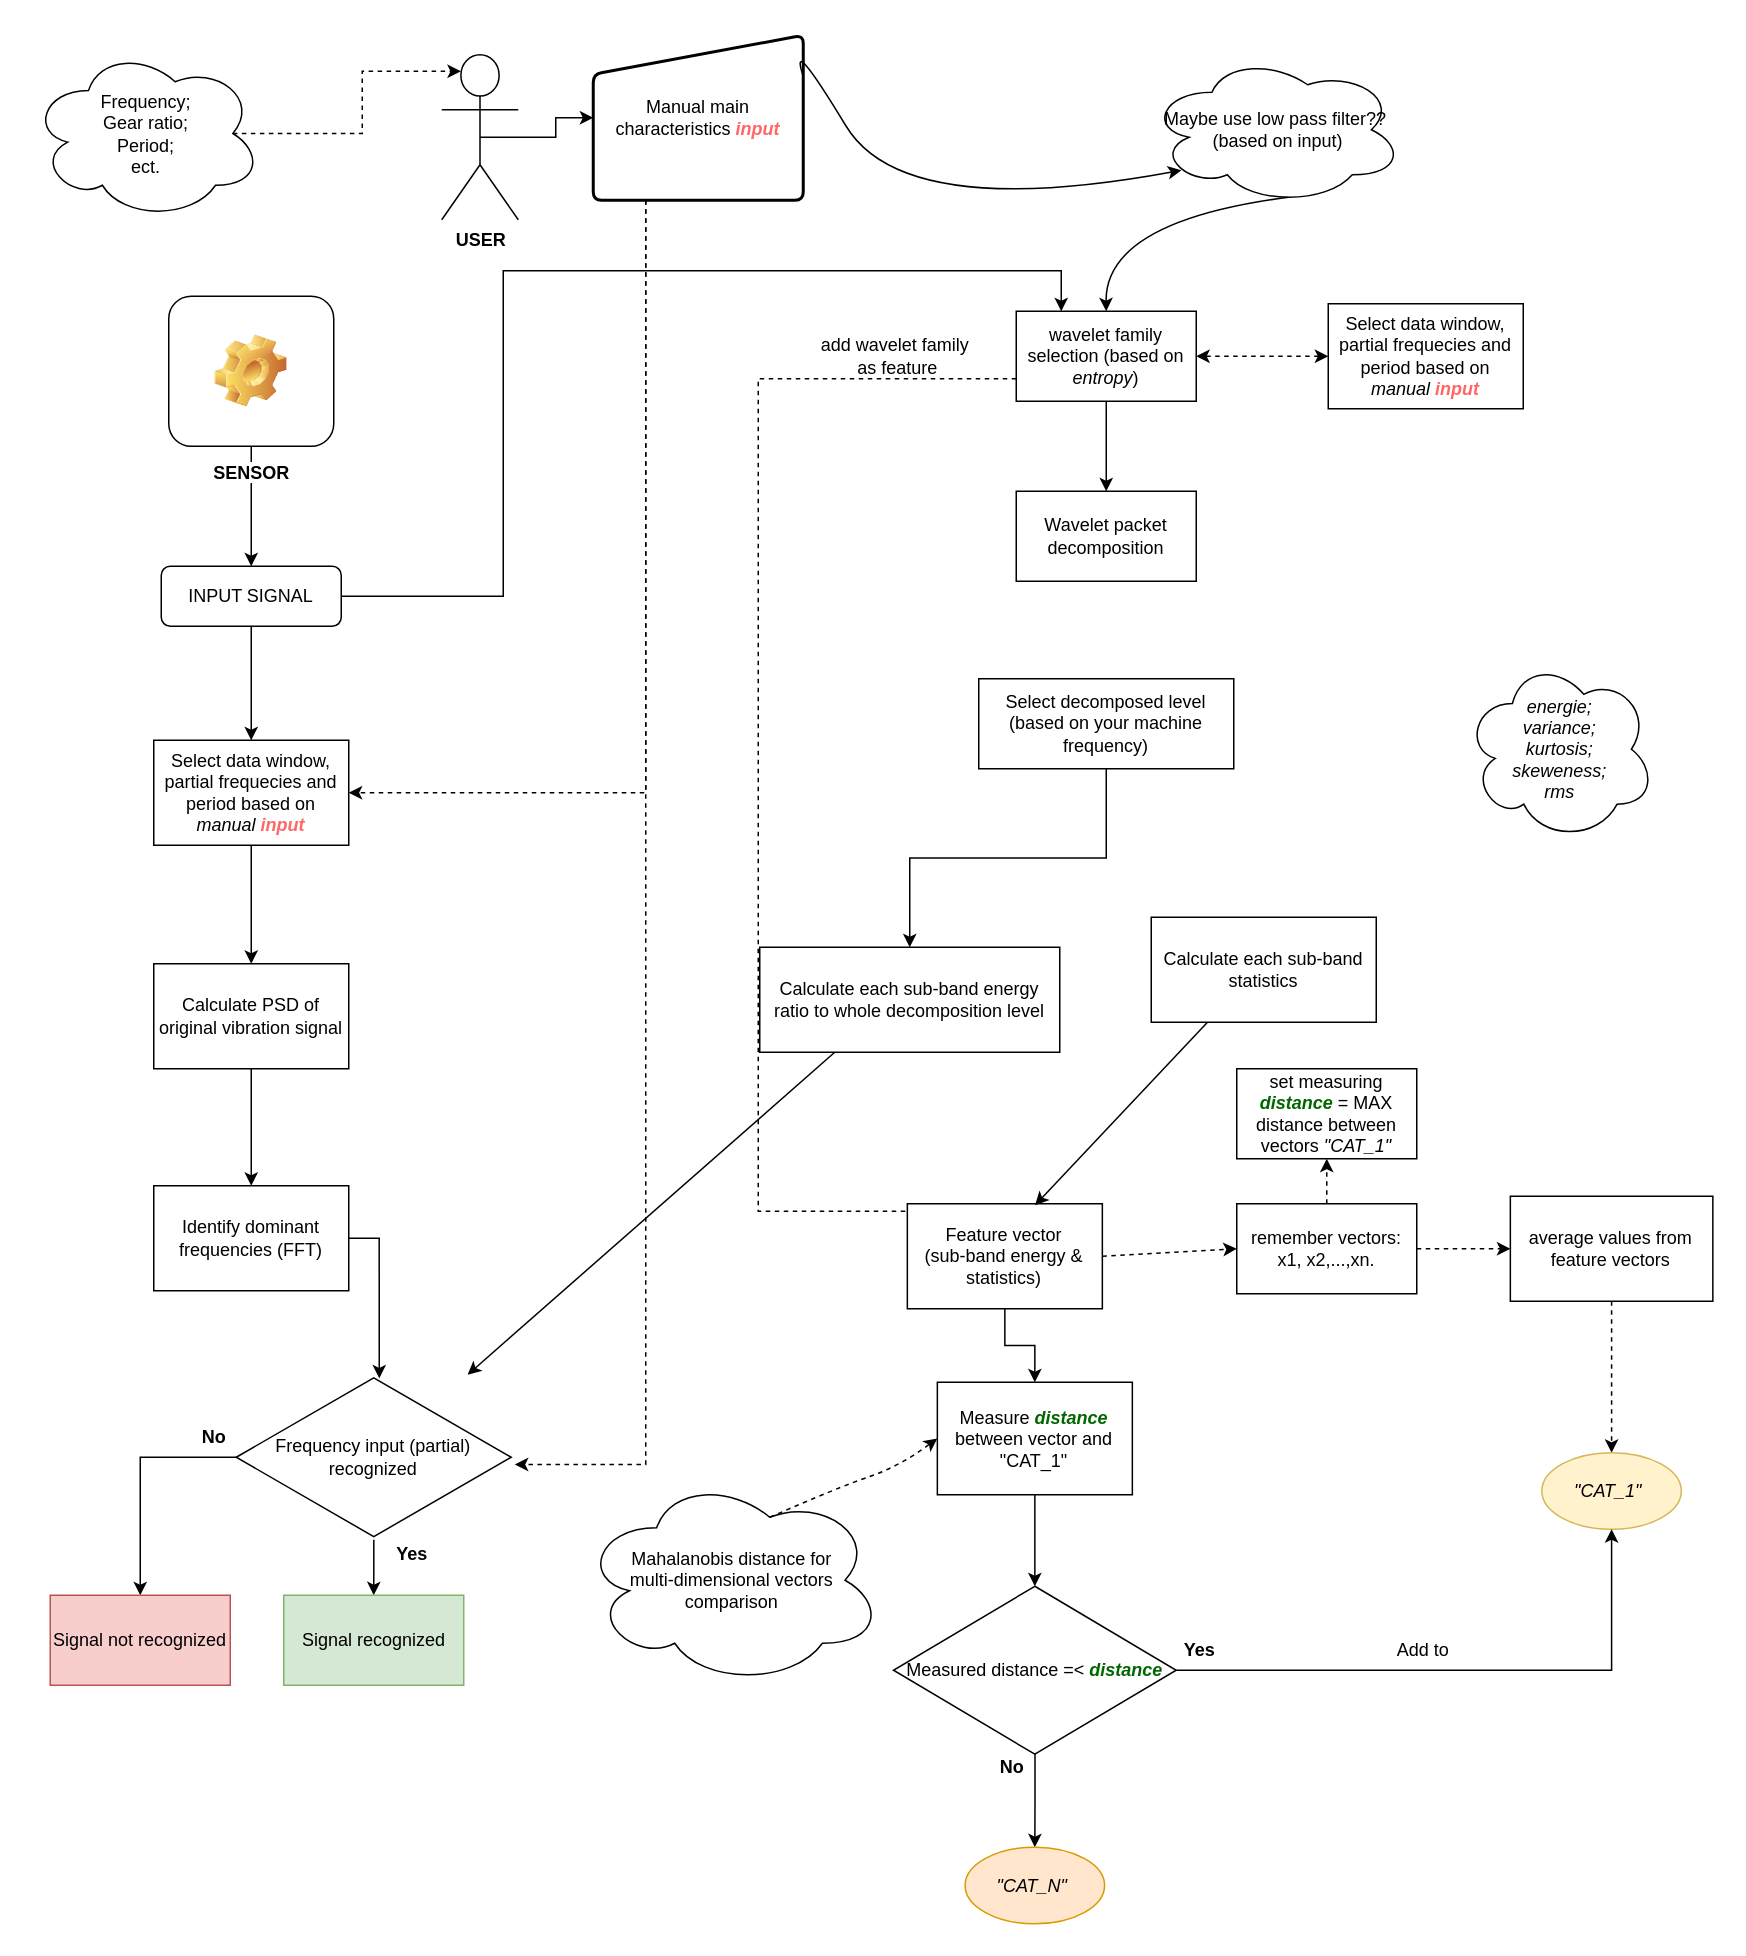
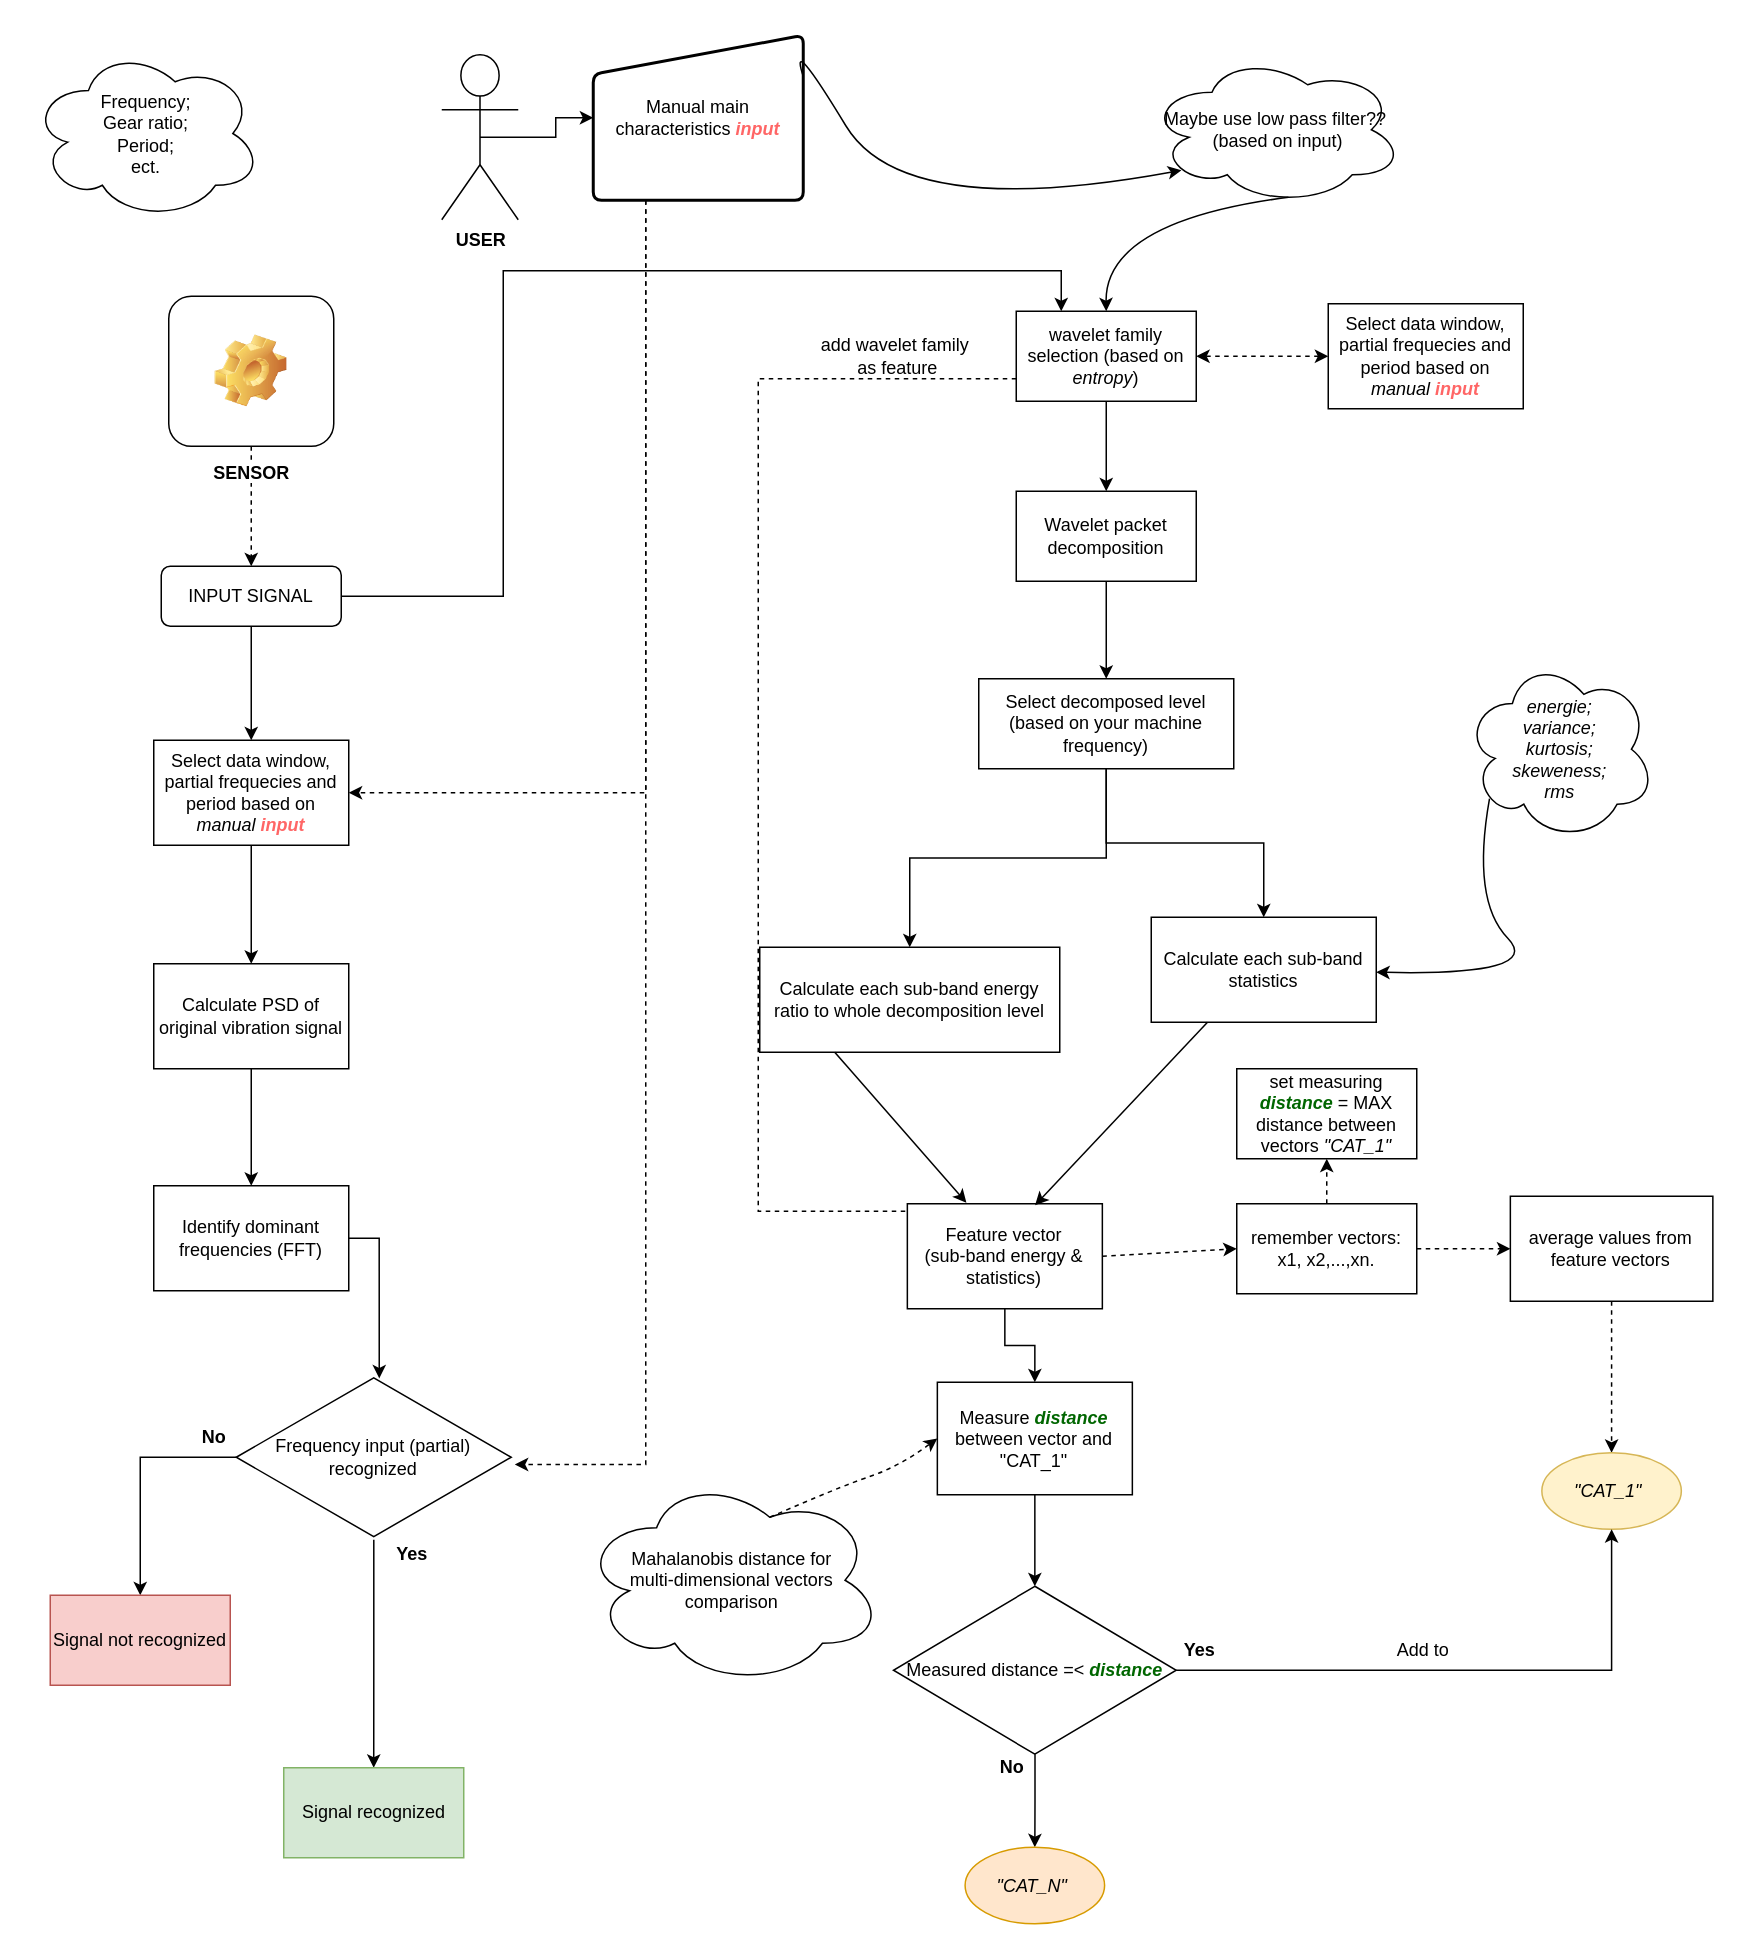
(362, 122) -> none
(251, 519) -> (251, 519)
none -> (1106, 625)
none -> (1219, 843)
none -> (1508, 939)
(655, 1210) -> (897, 1124)
(374, 1640) -> (374, 1813)
